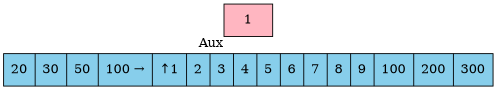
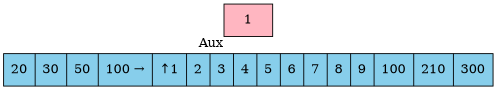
(434, 69) -> (434, 69)
